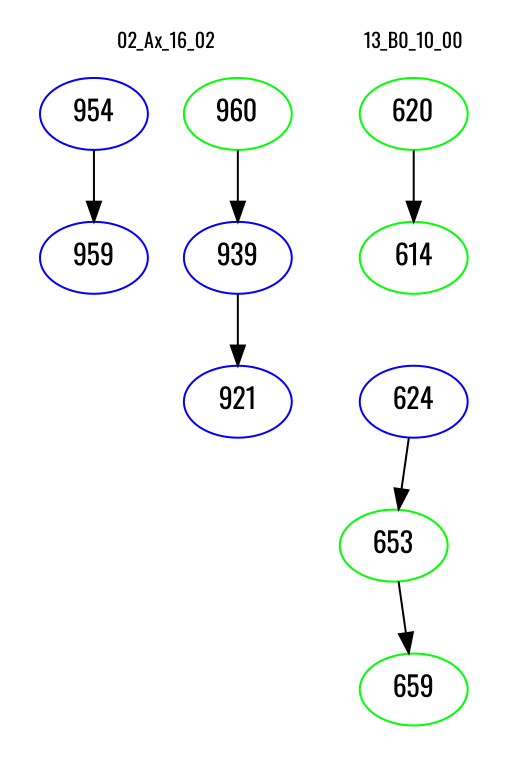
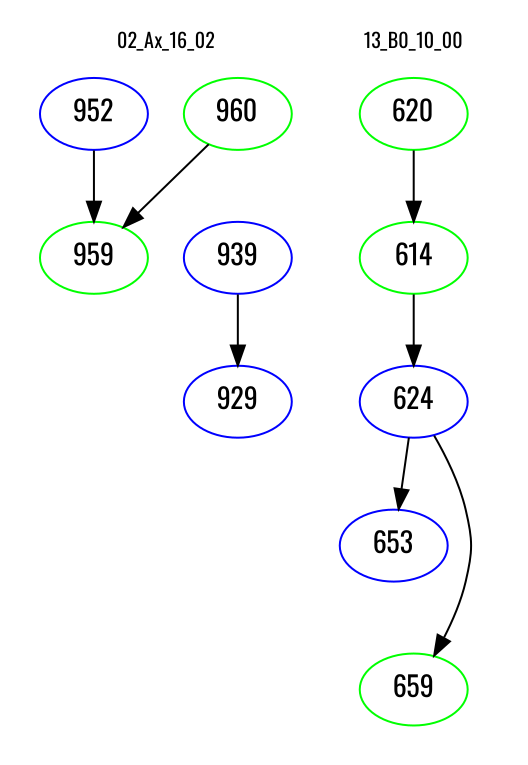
(94, 114) -> (94, 114)
(238, 176) -> (173, 179)
(94, 258) -> (94, 258)
none -> (414, 320)
(238, 402) -> (238, 402)
(394, 546) -> (394, 546)
(402, 607) -> (470, 535)
